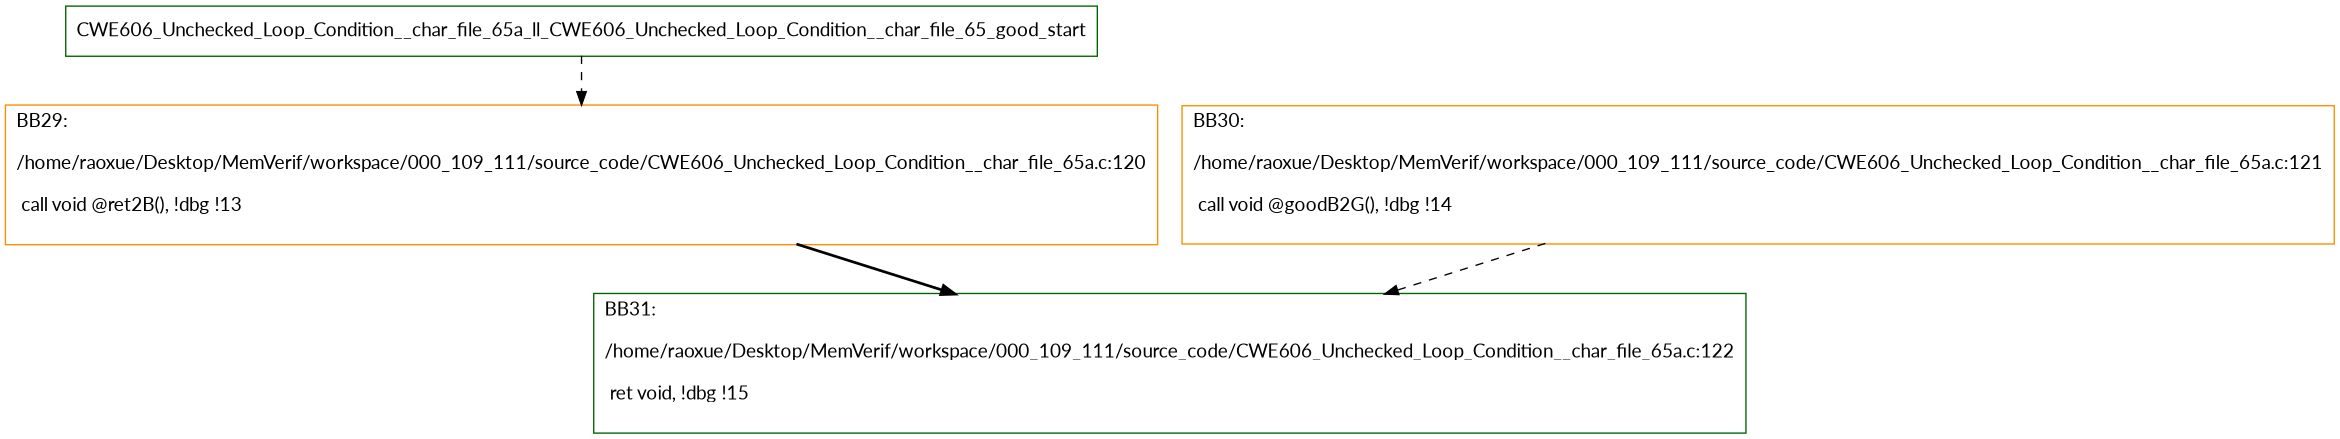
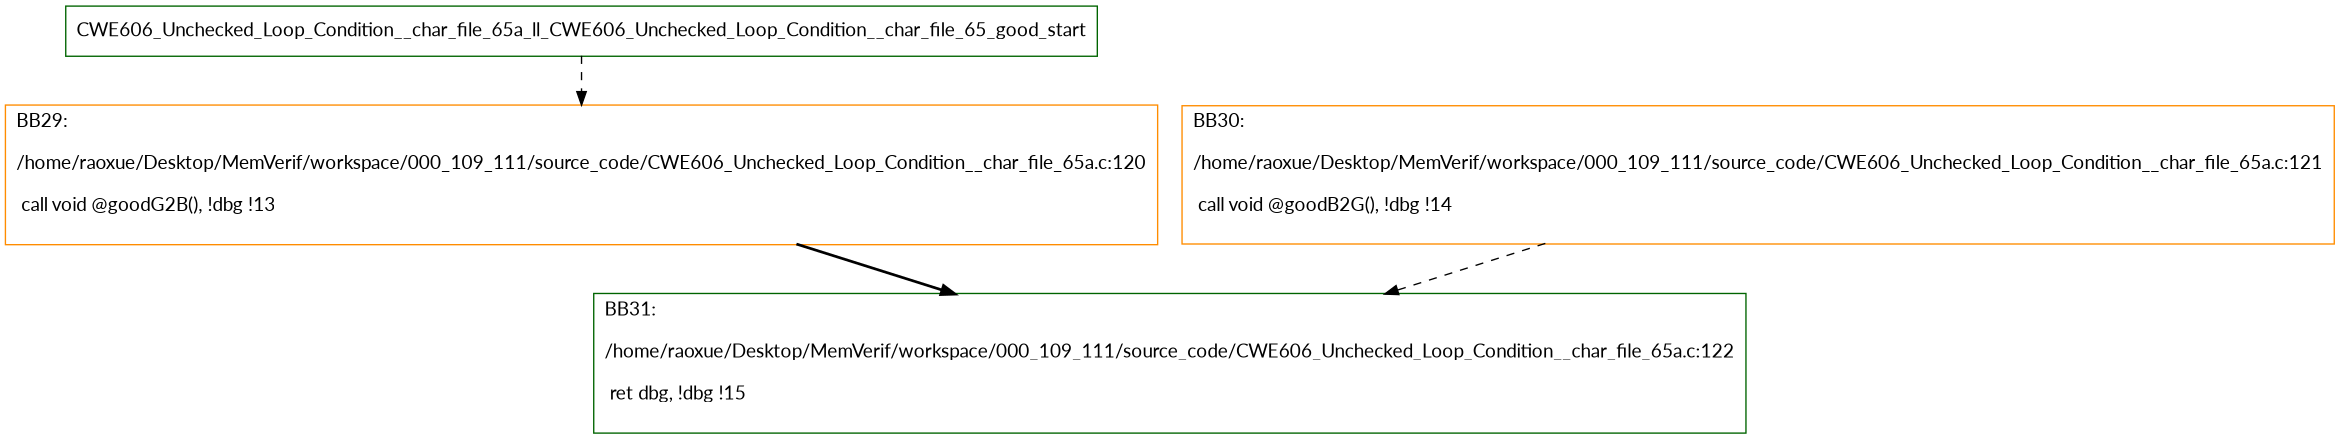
(129, 205) -> (146, 205)
(677, 394) -> (676, 394)
